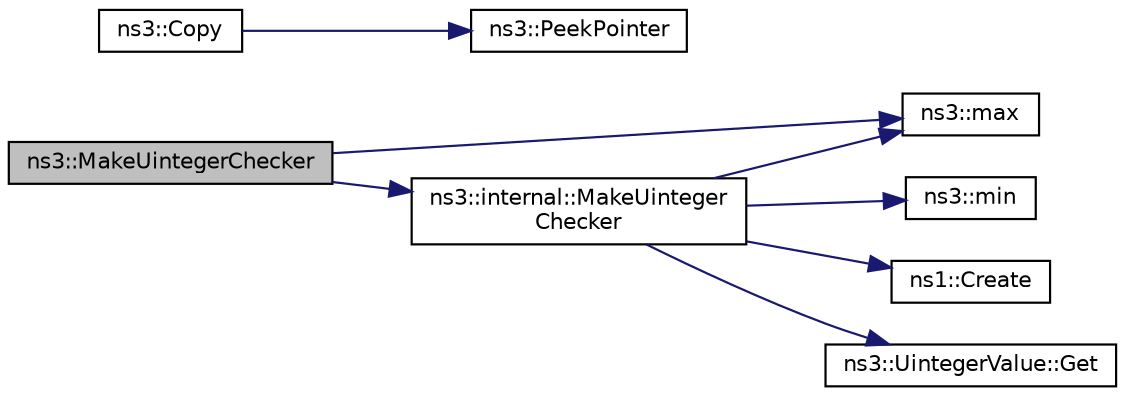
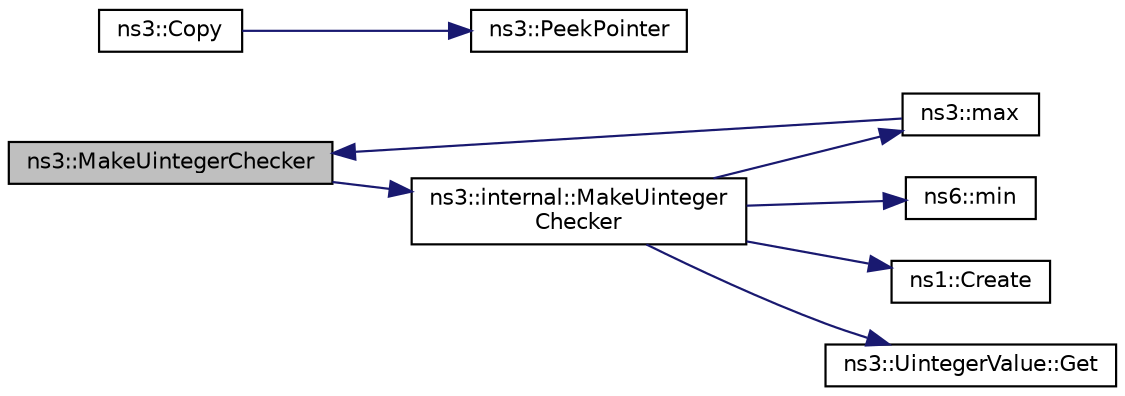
(606, 137) -> (629, 135)
(971, 198) -> (971, 198)
